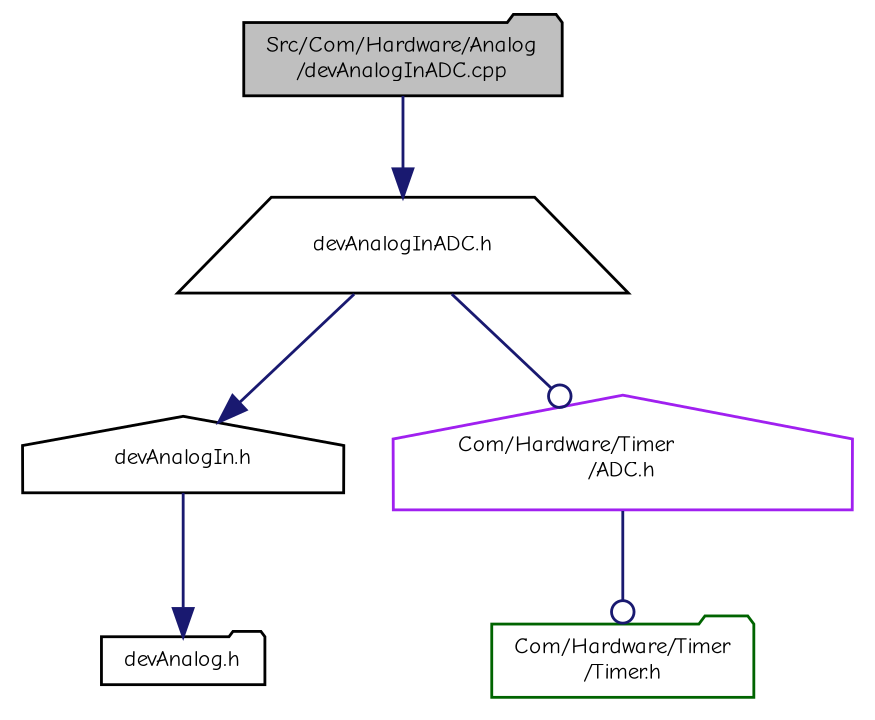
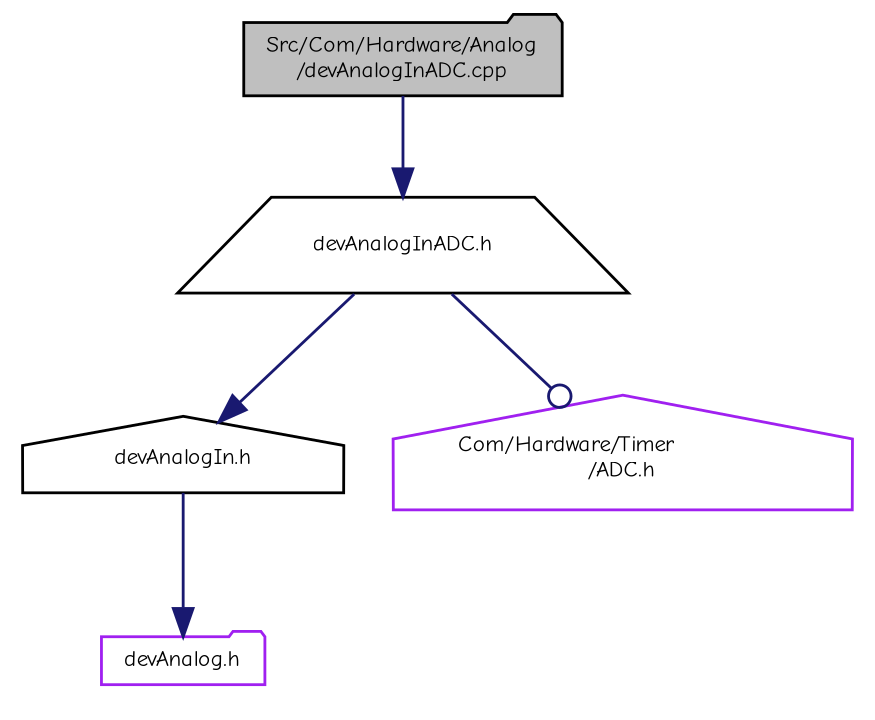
(183, 661) -> (183, 661)
(623, 661) -> none
